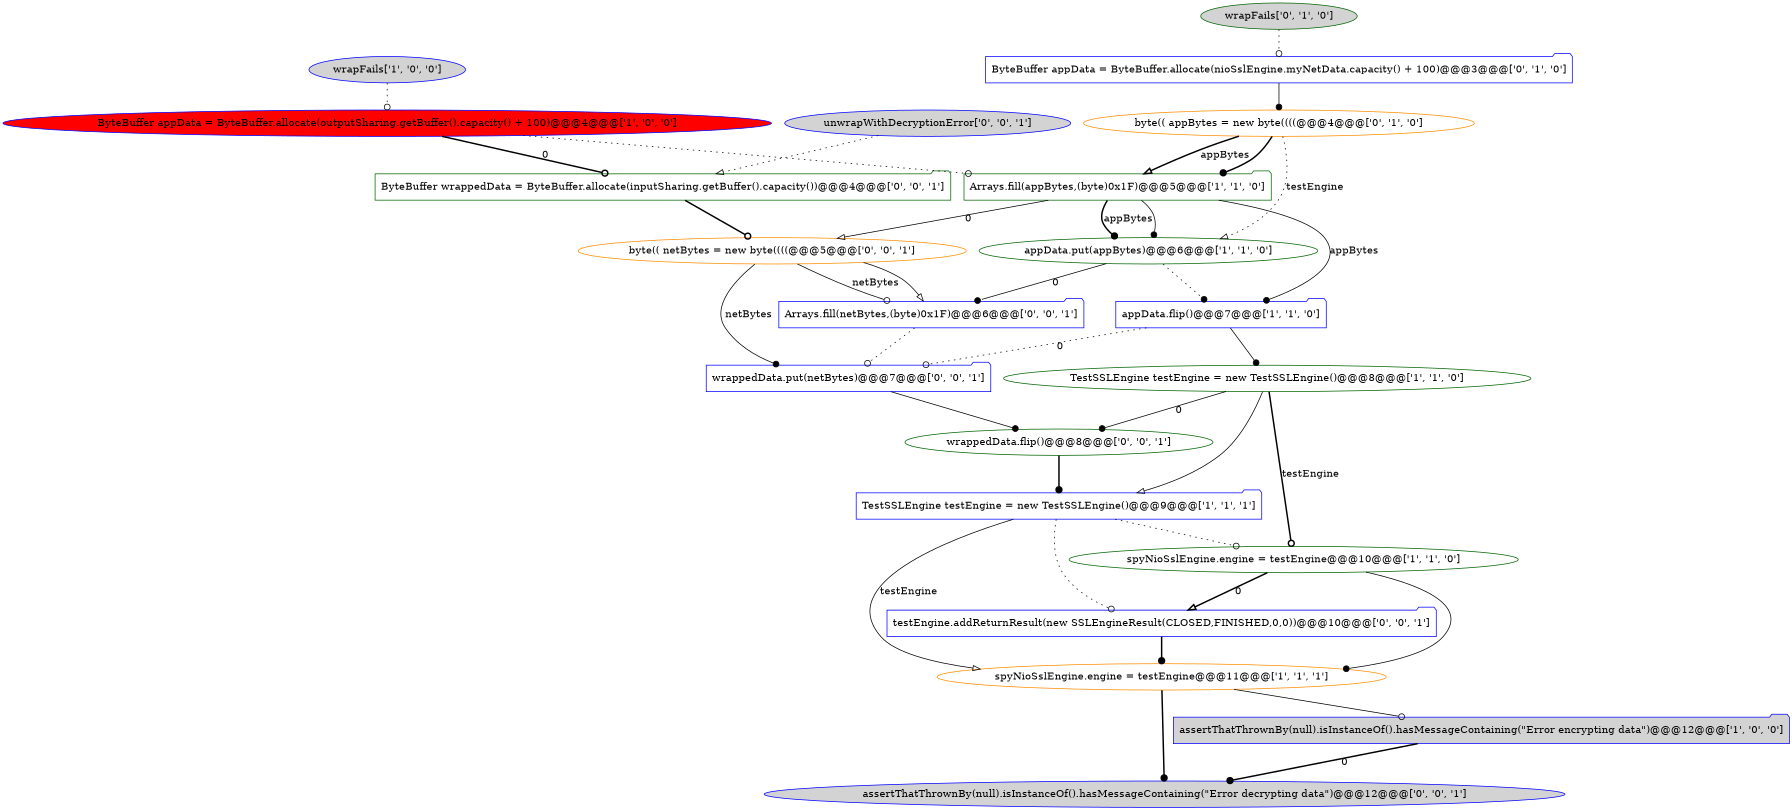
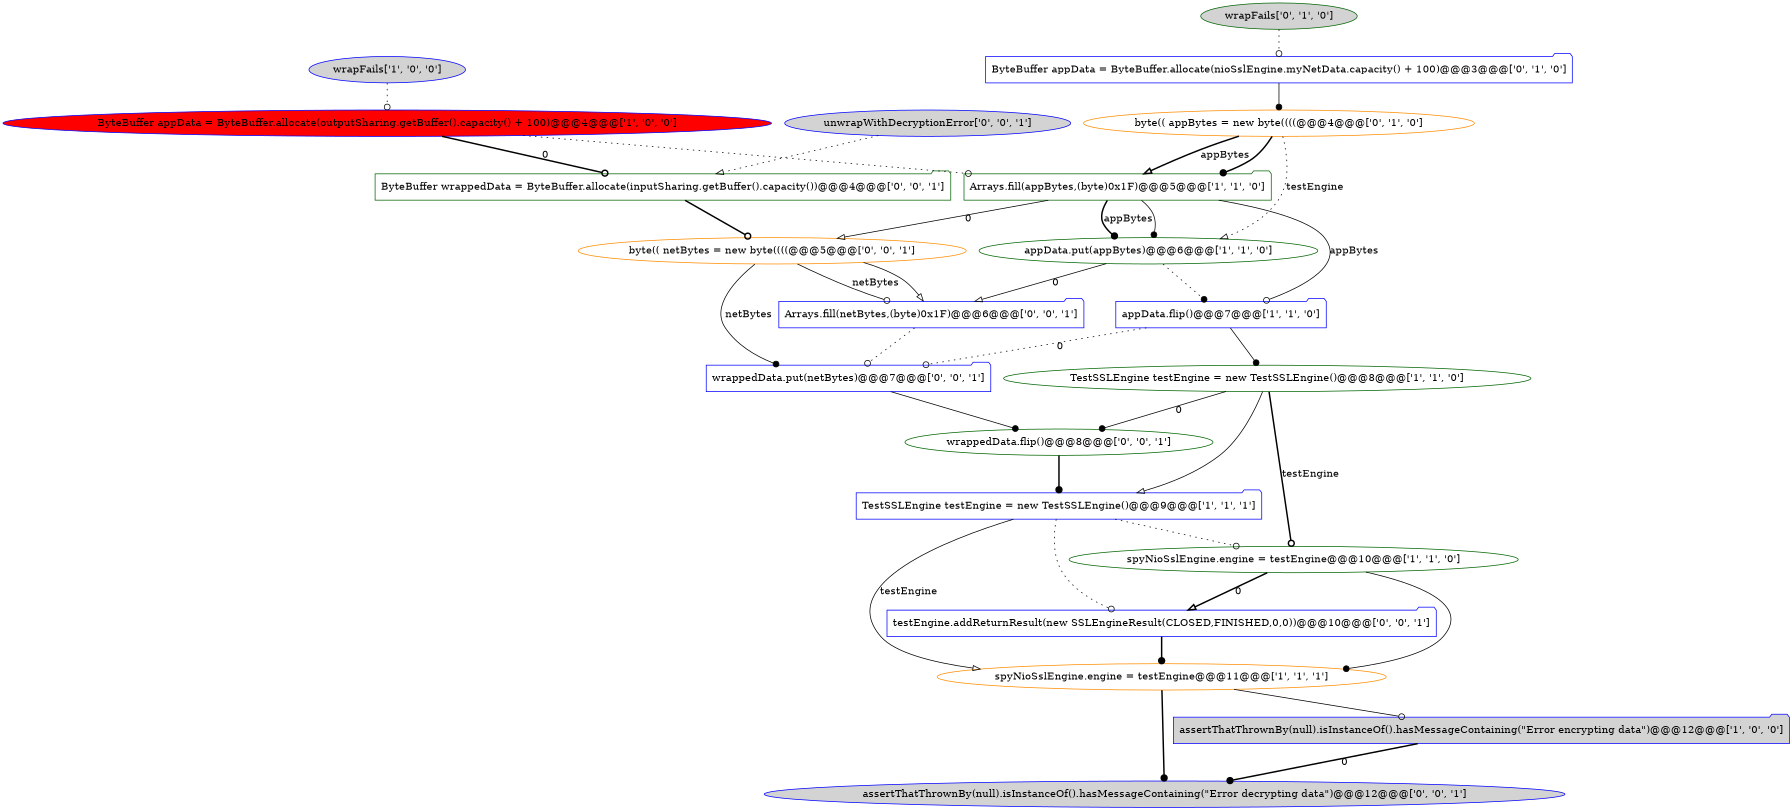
(1318, 232) -> (1318, 232)
(1044, 281) -> (1044, 281)
